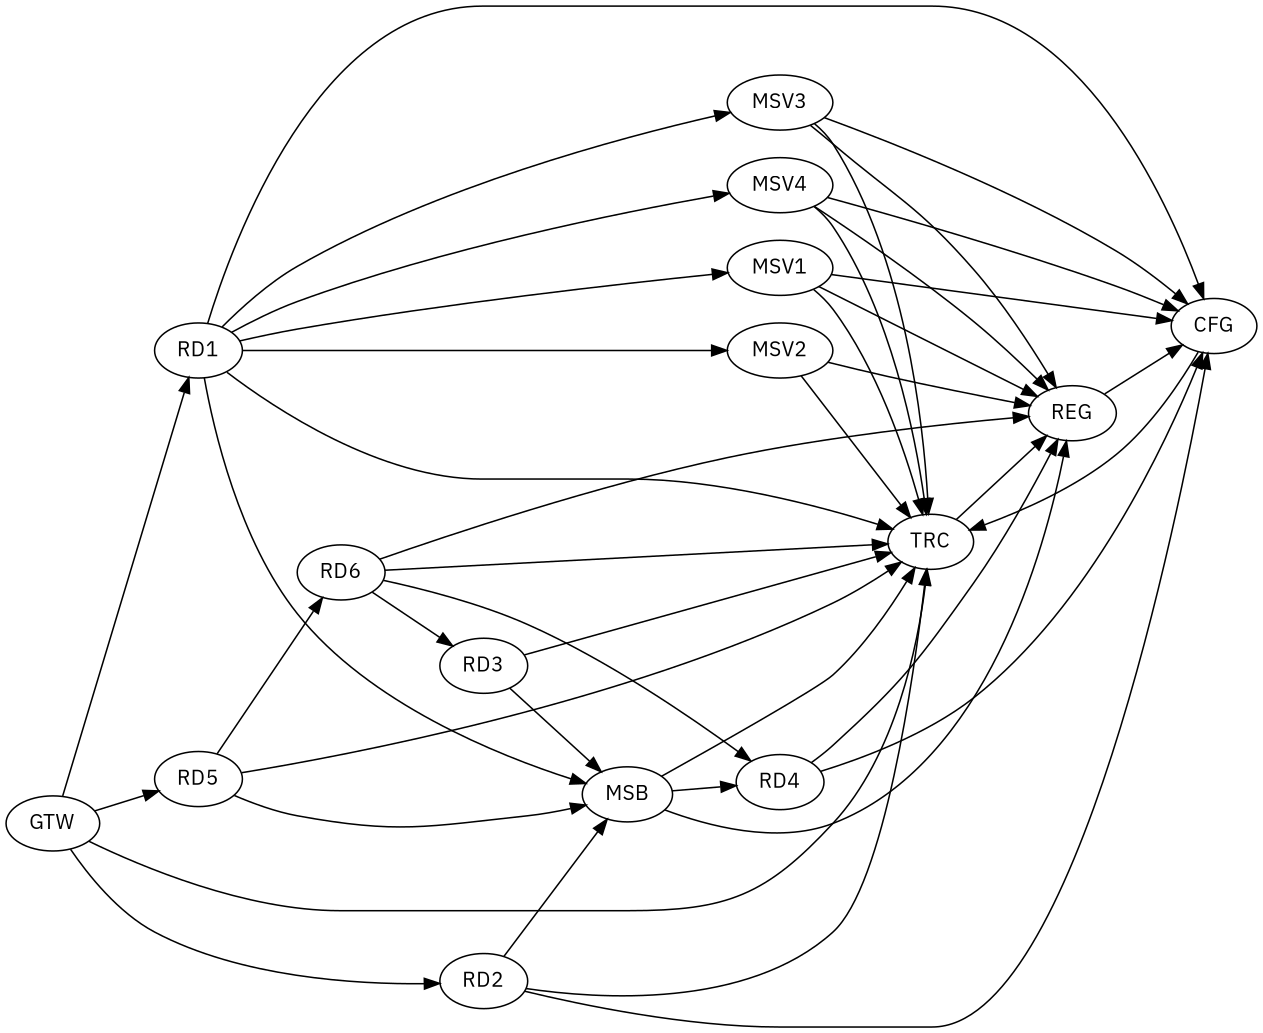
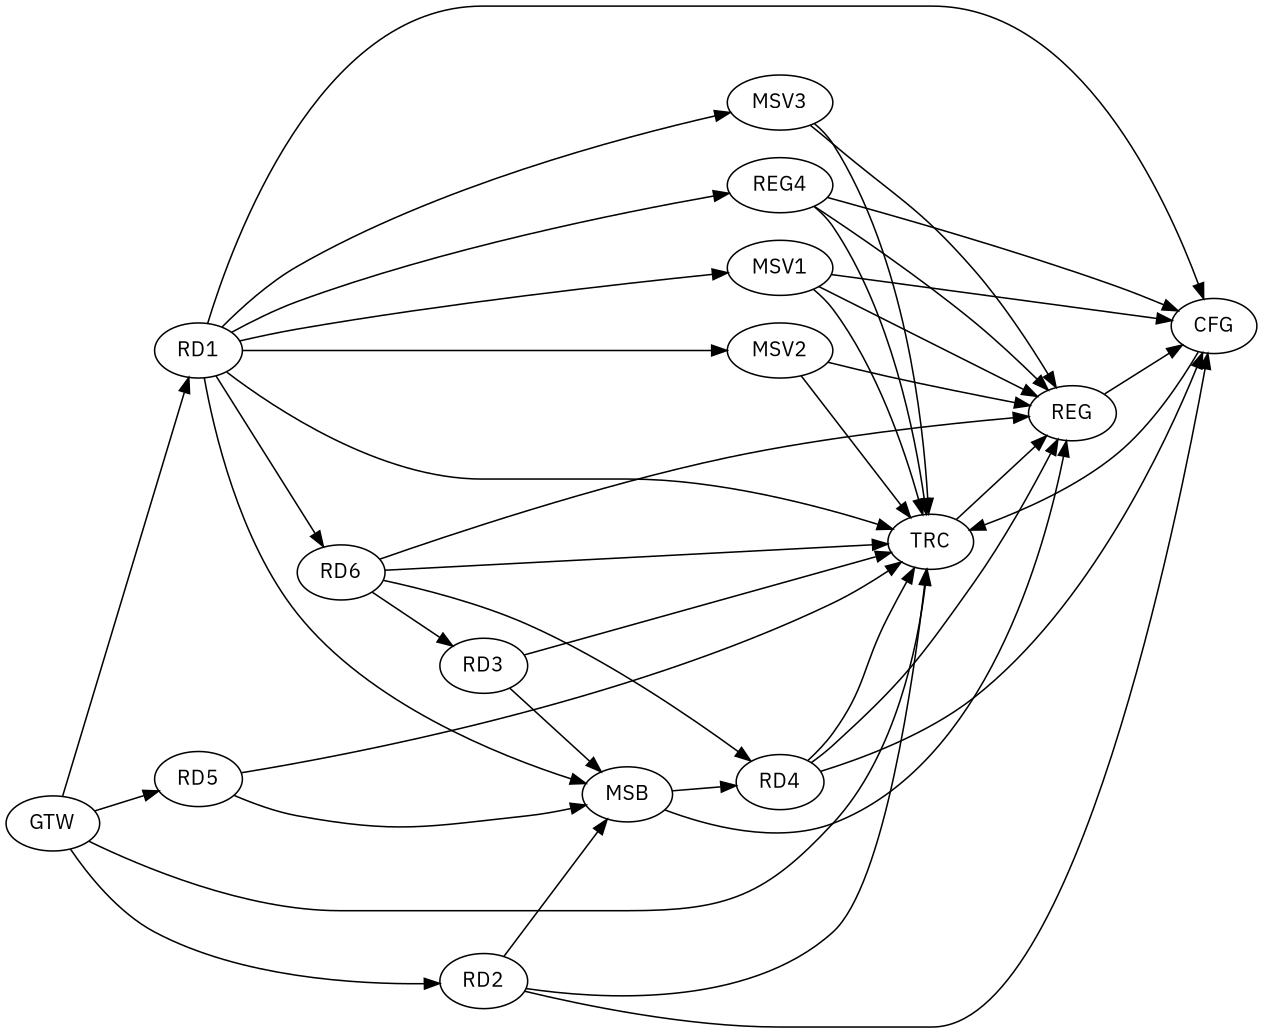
(780, 185) -> (780, 185)
(1007, 193) -> none
(265, 682) -> (266, 455)
(800, 697) -> (864, 675)
